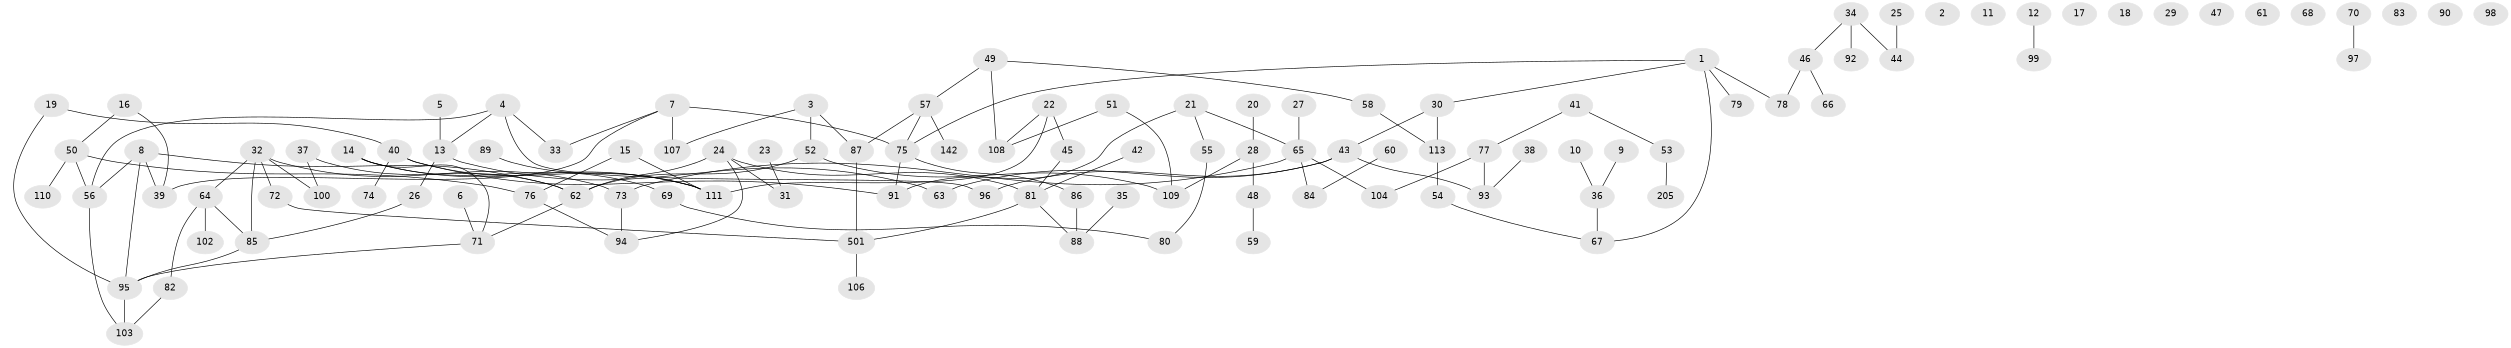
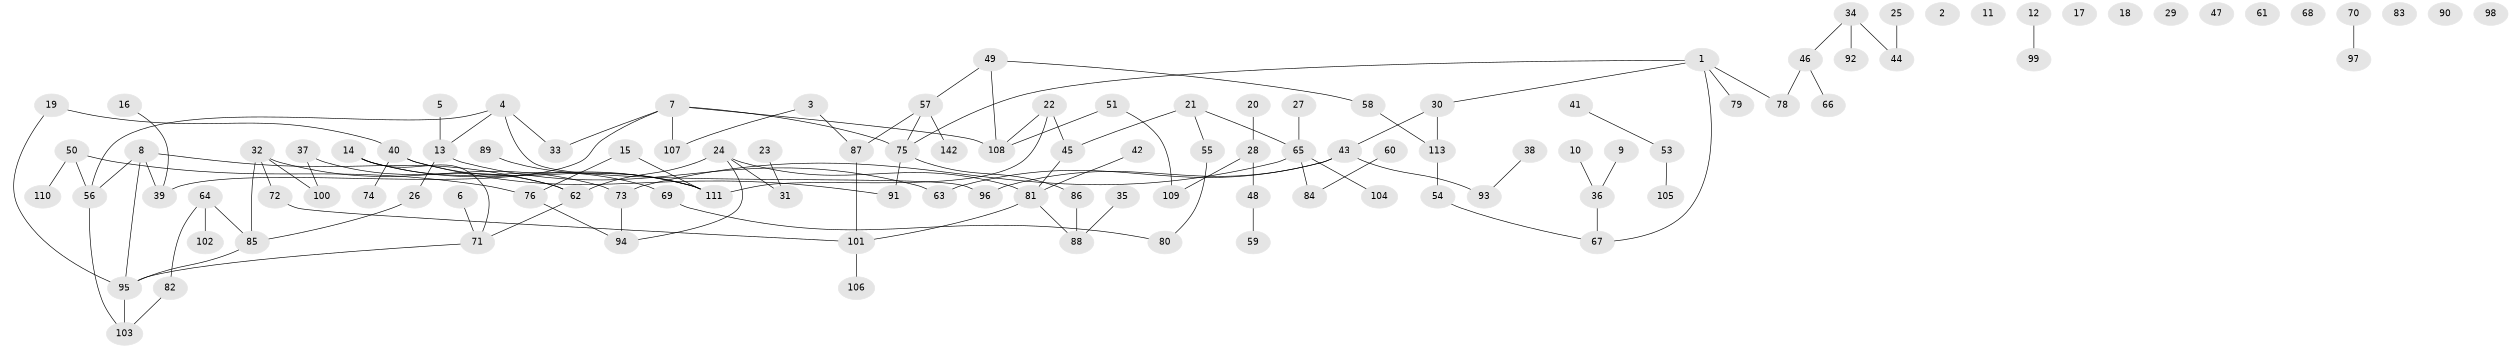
none -> (837, 122)
(98, 128) -> none
(811, 151) -> none
(1484, 151) -> none
(1084, 165) -> (1129, 127)
(238, 169) -> none
(1666, 197) -> (1666, 197)
(856, 242) -> (856, 242)
